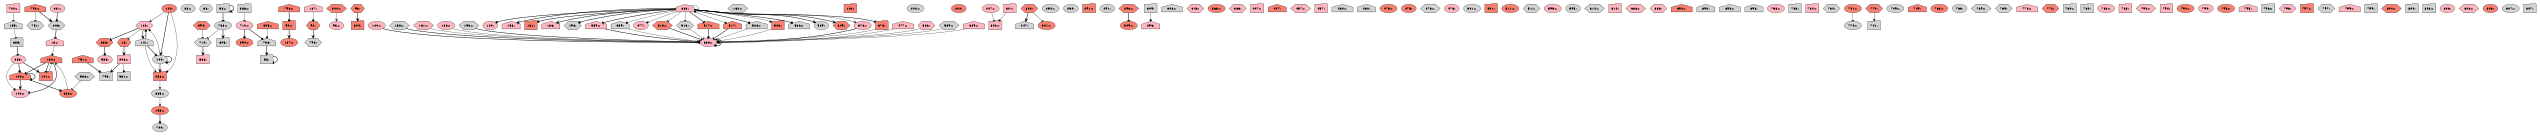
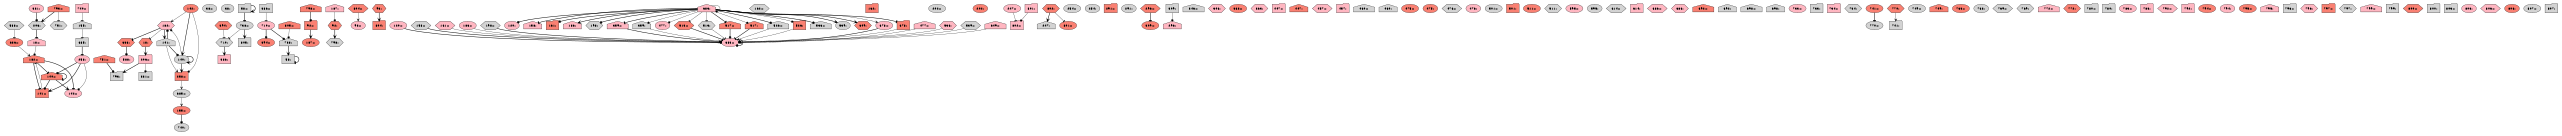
(597, 11) -> (618, 11)
(1853, 16) -> (1874, 16)
(44, 85) -> (48, 84)
